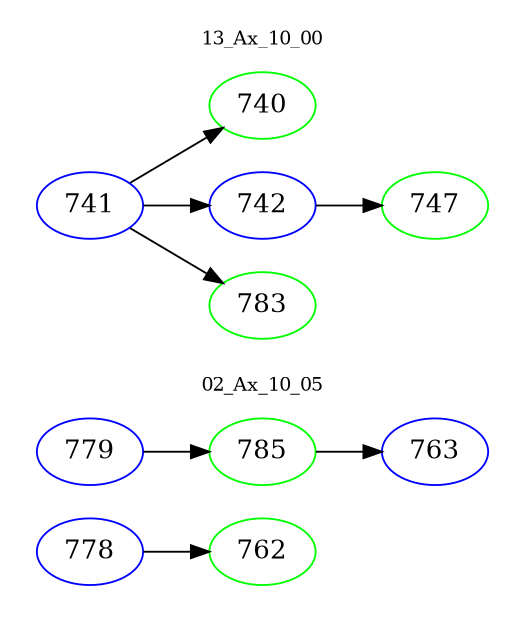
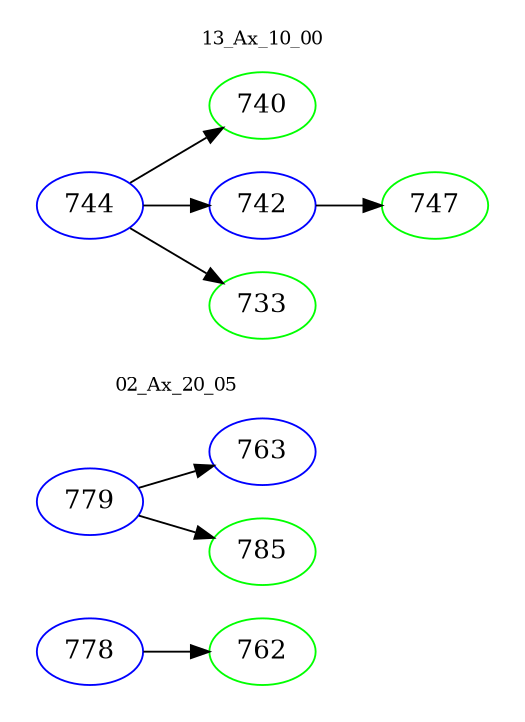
(90, 206) -> (90, 206)
(263, 305) -> (263, 305)
(263, 386) -> (176, 386)
(340, 452) -> (167, 479)
